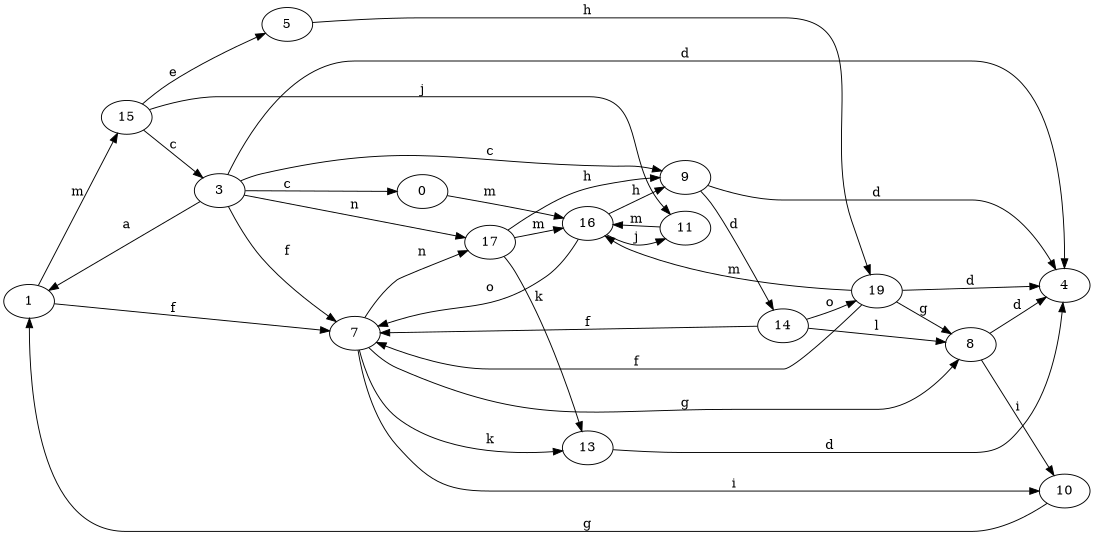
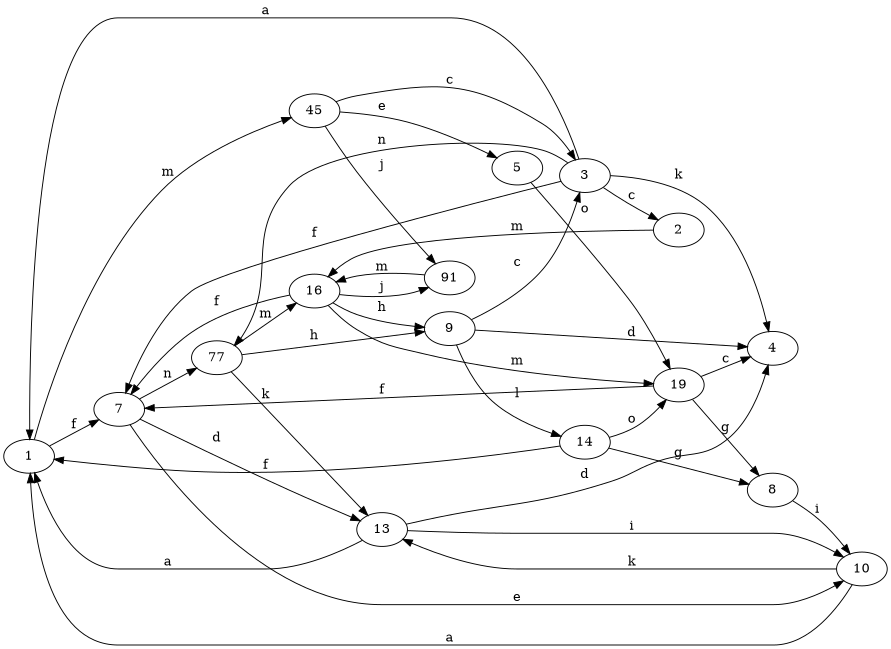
(588, 11) -> (585, 209)
(685, 54) -> (679, 175)
(127, 117) -> (315, 111)
(446, 157) -> (539, 274)
(422, 192) -> (679, 230)
(734, 225) -> (517, 394)
(685, 228) -> (450, 278)
(490, 242) -> (217, 358)
(730, 277) -> (479, 365)
(971, 281) -> (726, 359)
(490, 288) -> (217, 302)
(1014, 318) -> none
(877, 326) -> (679, 453)
(574, 329) -> (312, 471)
(661, 411) -> none
(490, 440) -> (217, 438)
(734, 484) -> (517, 598)
(588, 524) -> (450, 638)
none -> (623, 533)
none -> (180, 569)
none -> (622, 569)
